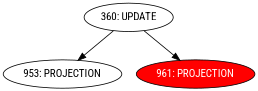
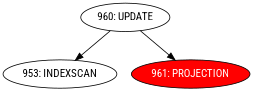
(129, 17) -> (125, 17)
(63, 74) -> (60, 74)
